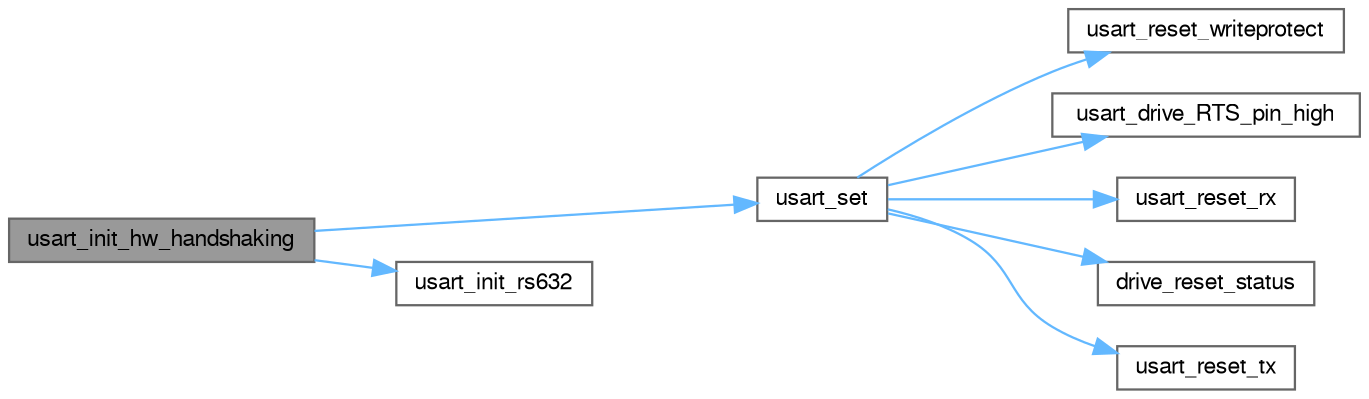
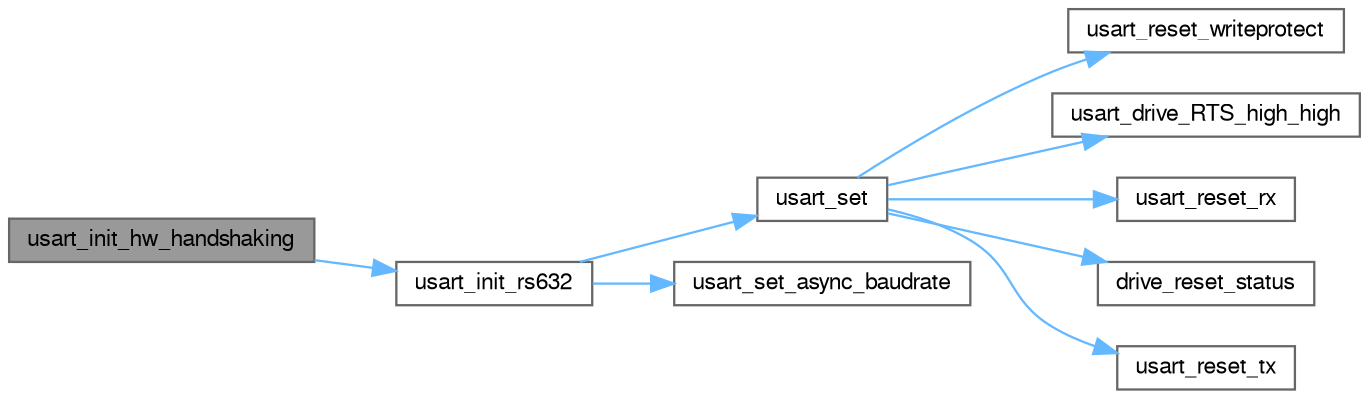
(1206, 115) -> (1206, 115)
(524, 218) -> (657, 242)
none -> (822, 284)
